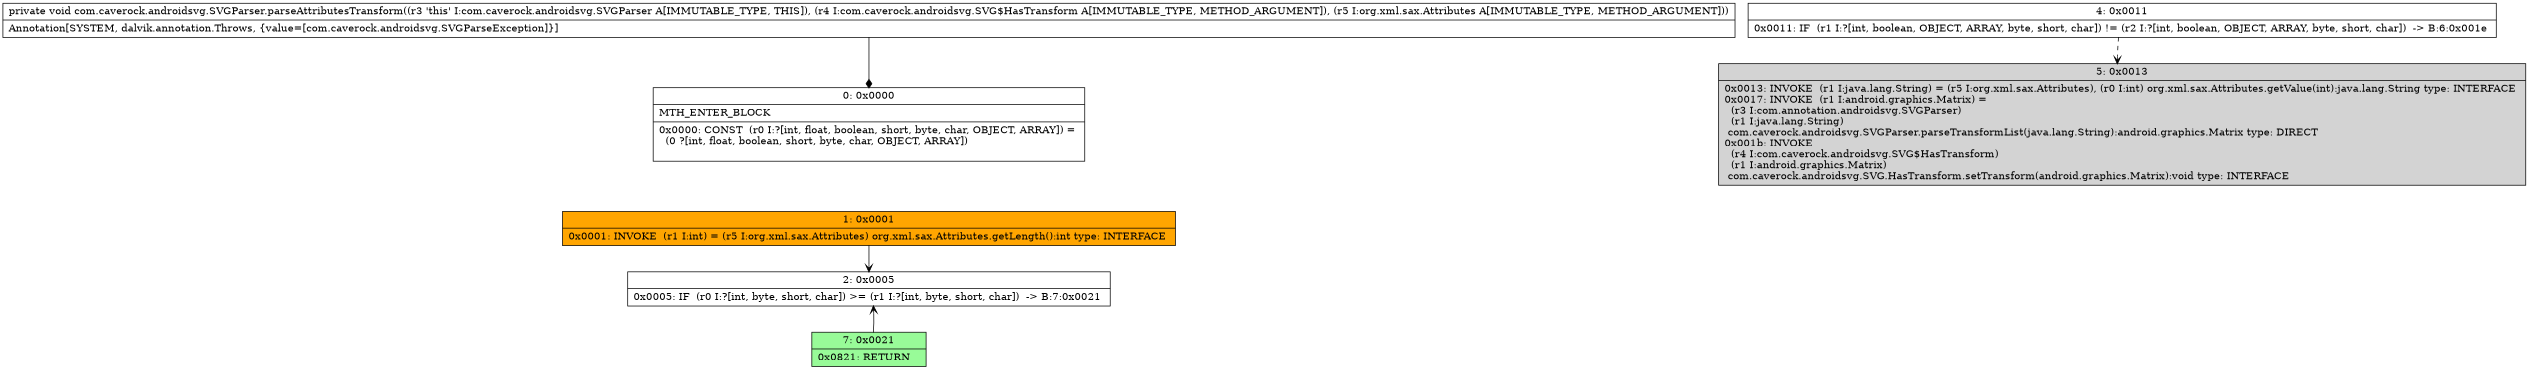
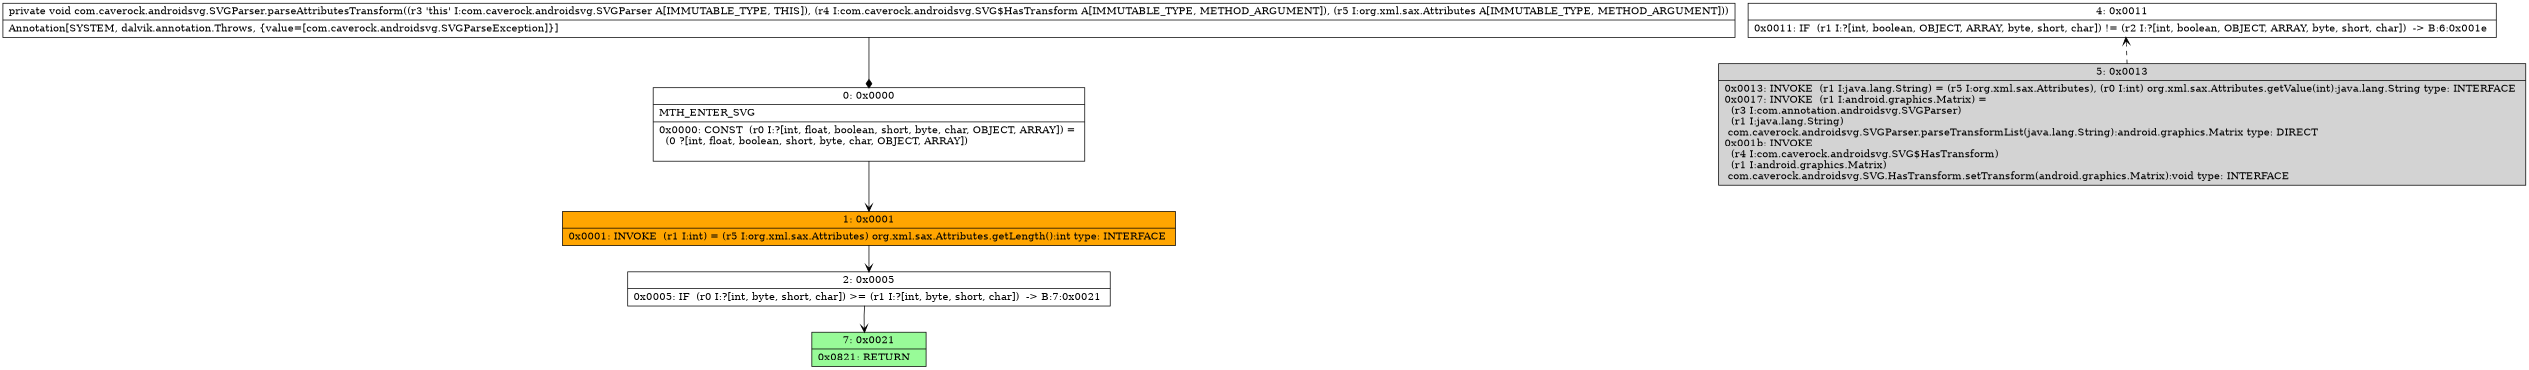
(2118, 47) -> (2127, 54)
(715, 113) -> (707, 113)
none -> (869, 183)
(874, 323) -> (864, 315)
